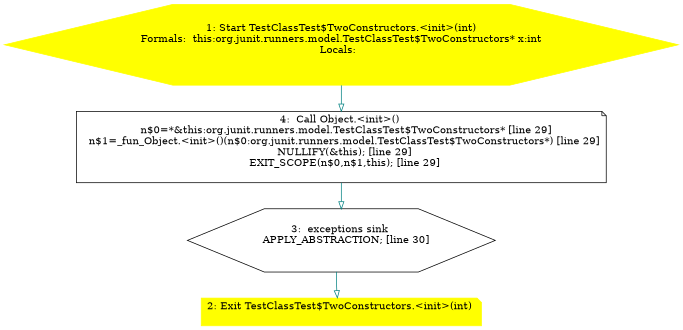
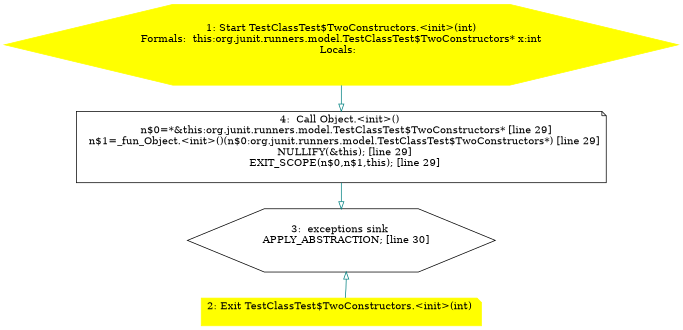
(336, 281) -> (346, 289)
